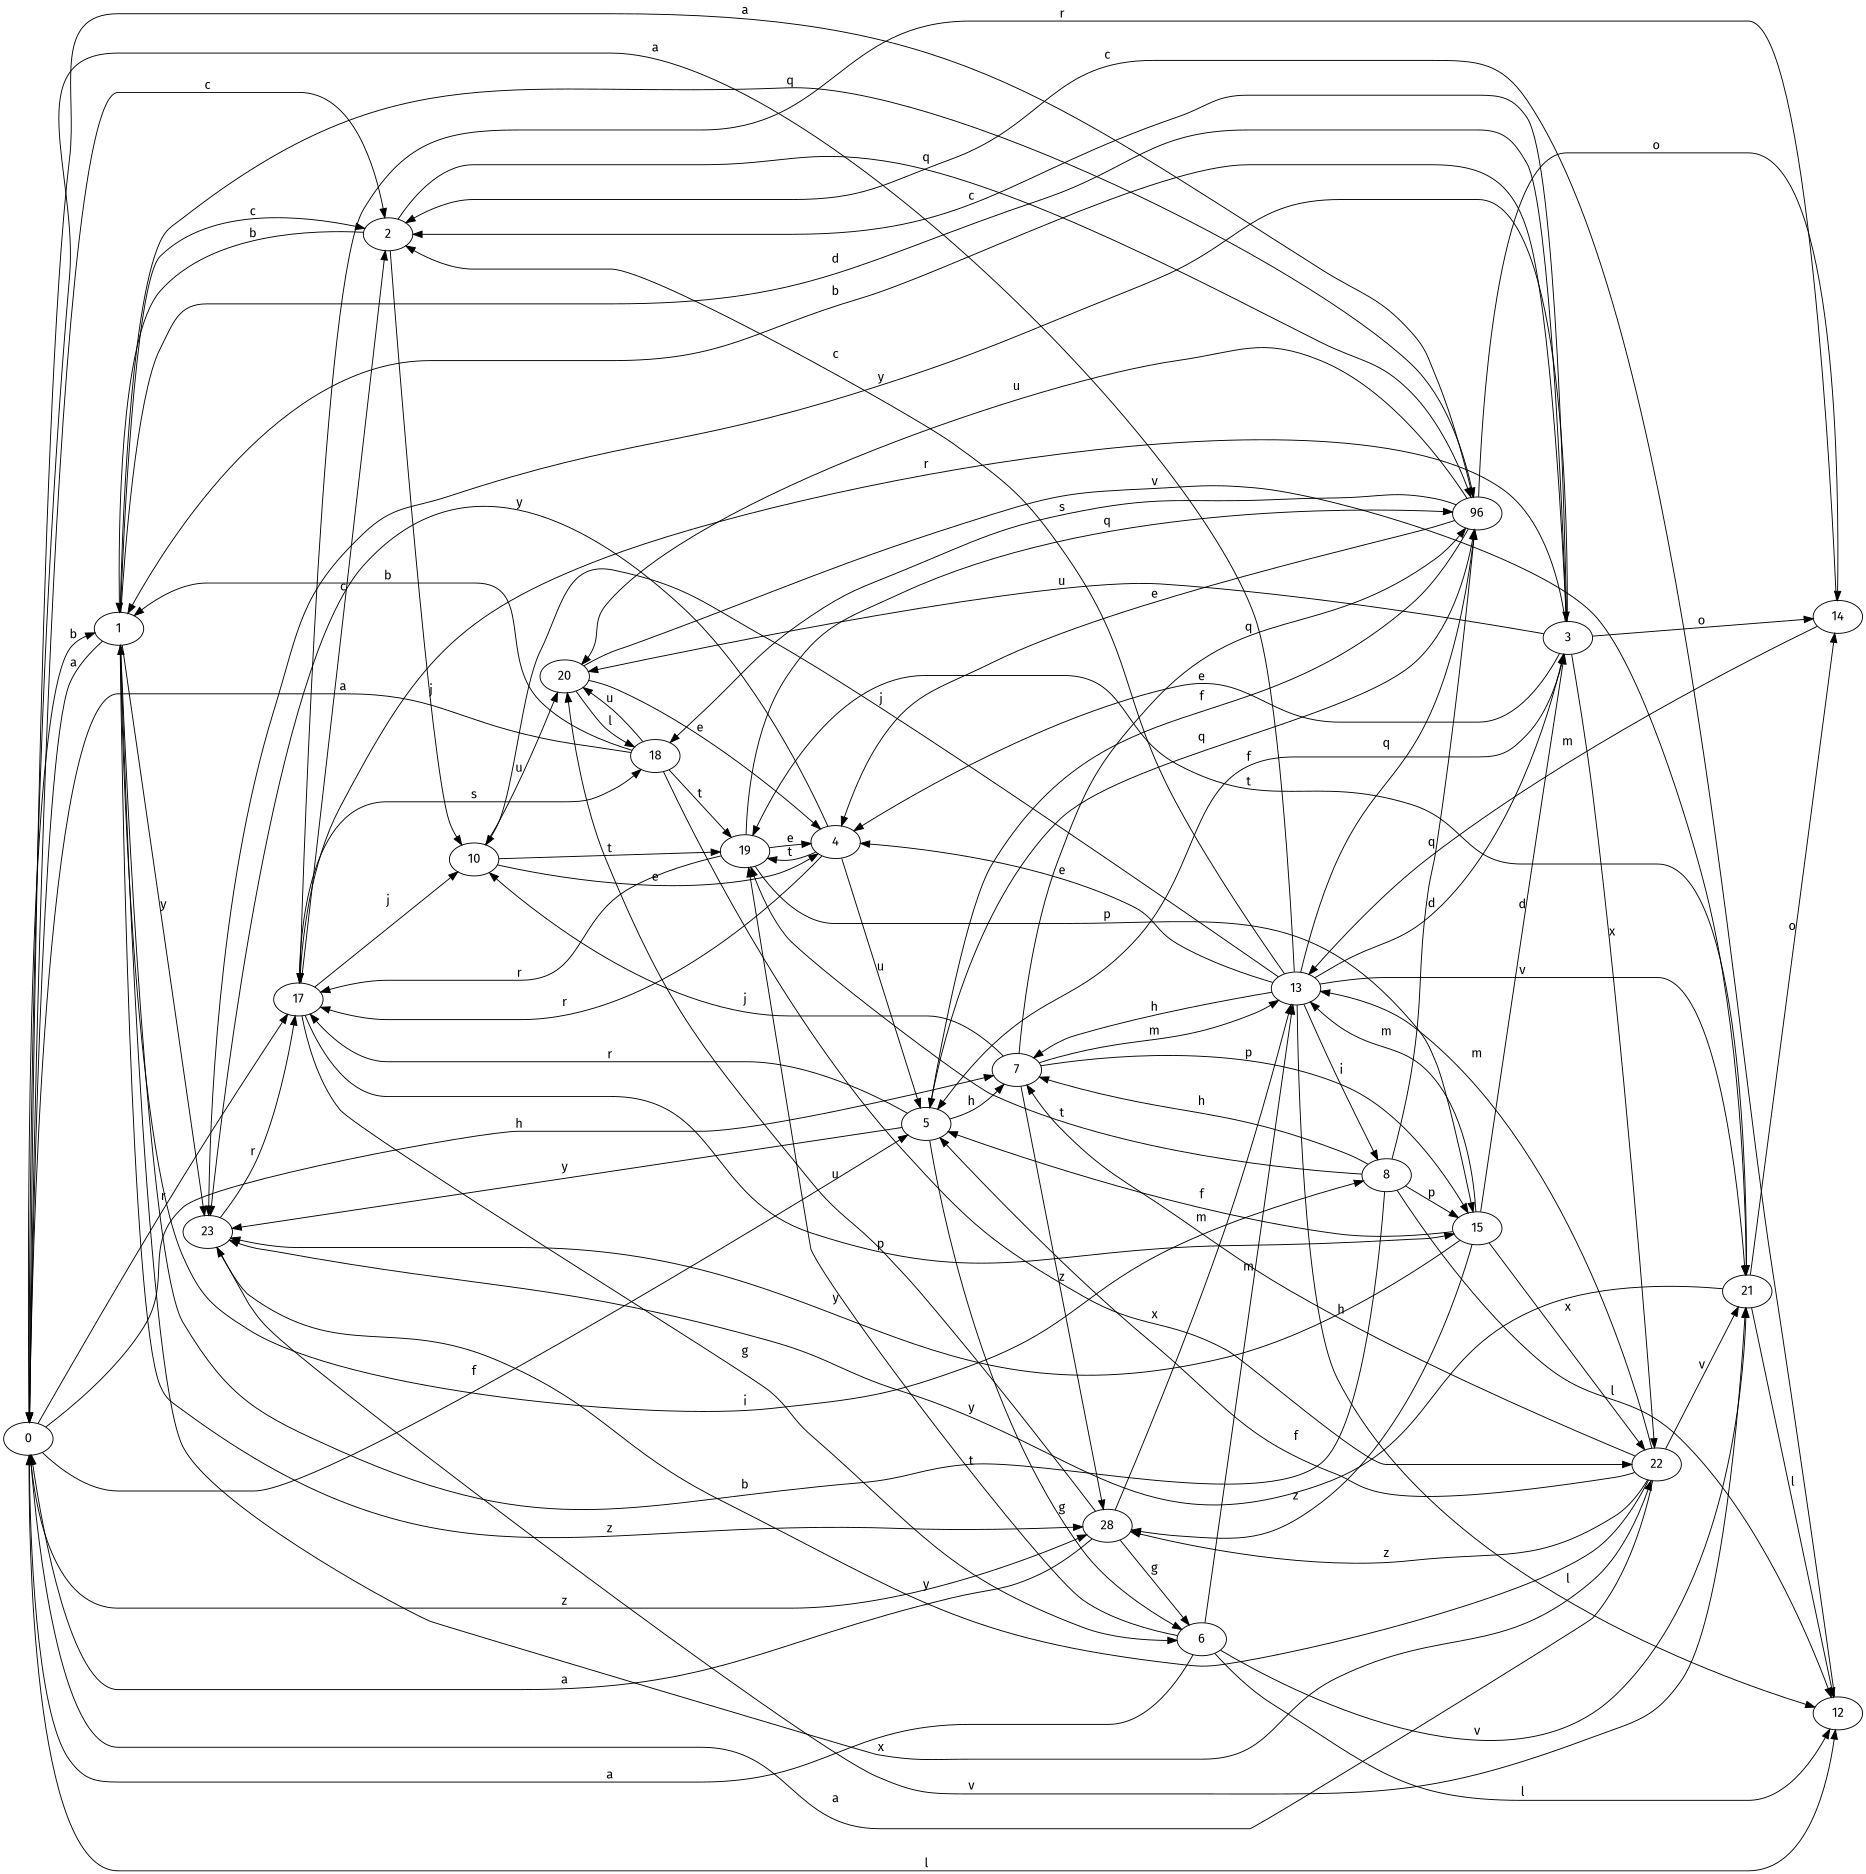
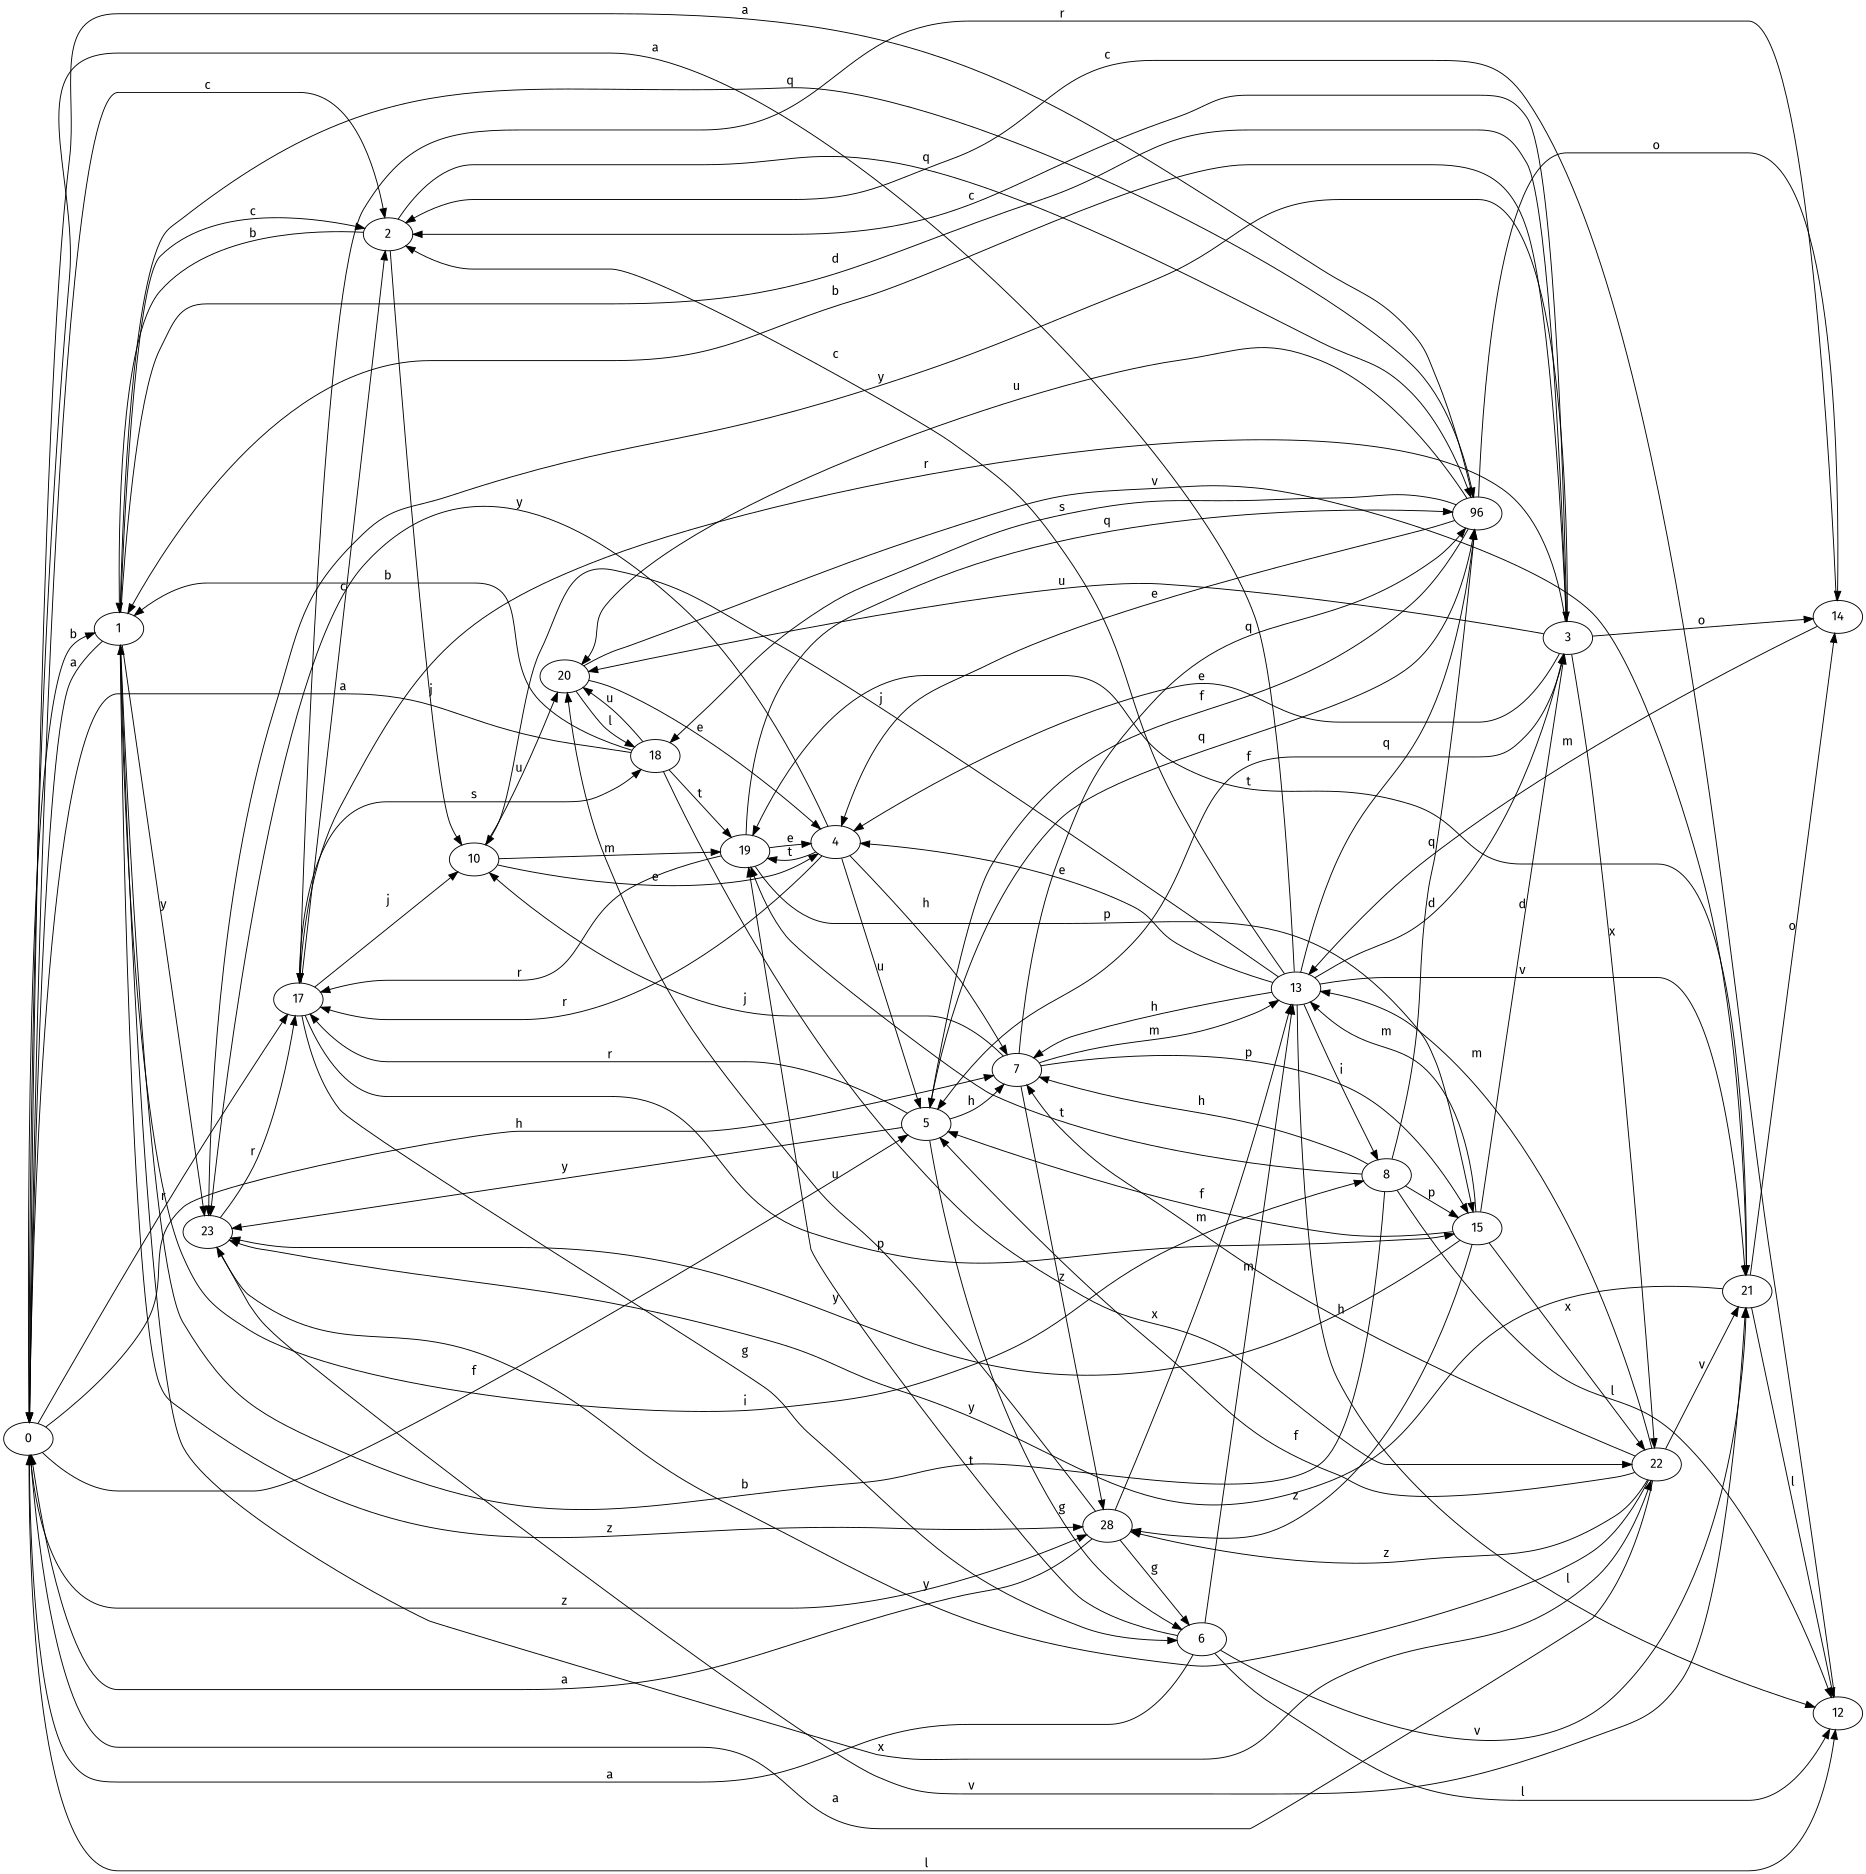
(610, 849) -> (610, 849)
none -> (933, 946)
